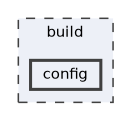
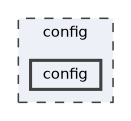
(66, 33) -> (66, 33)
